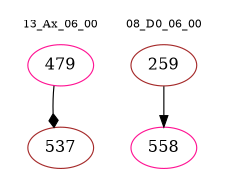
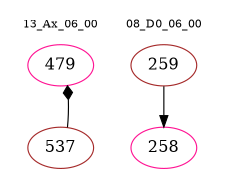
(53, 100) -> (68, 114)
(164, 148) -> (164, 148)
